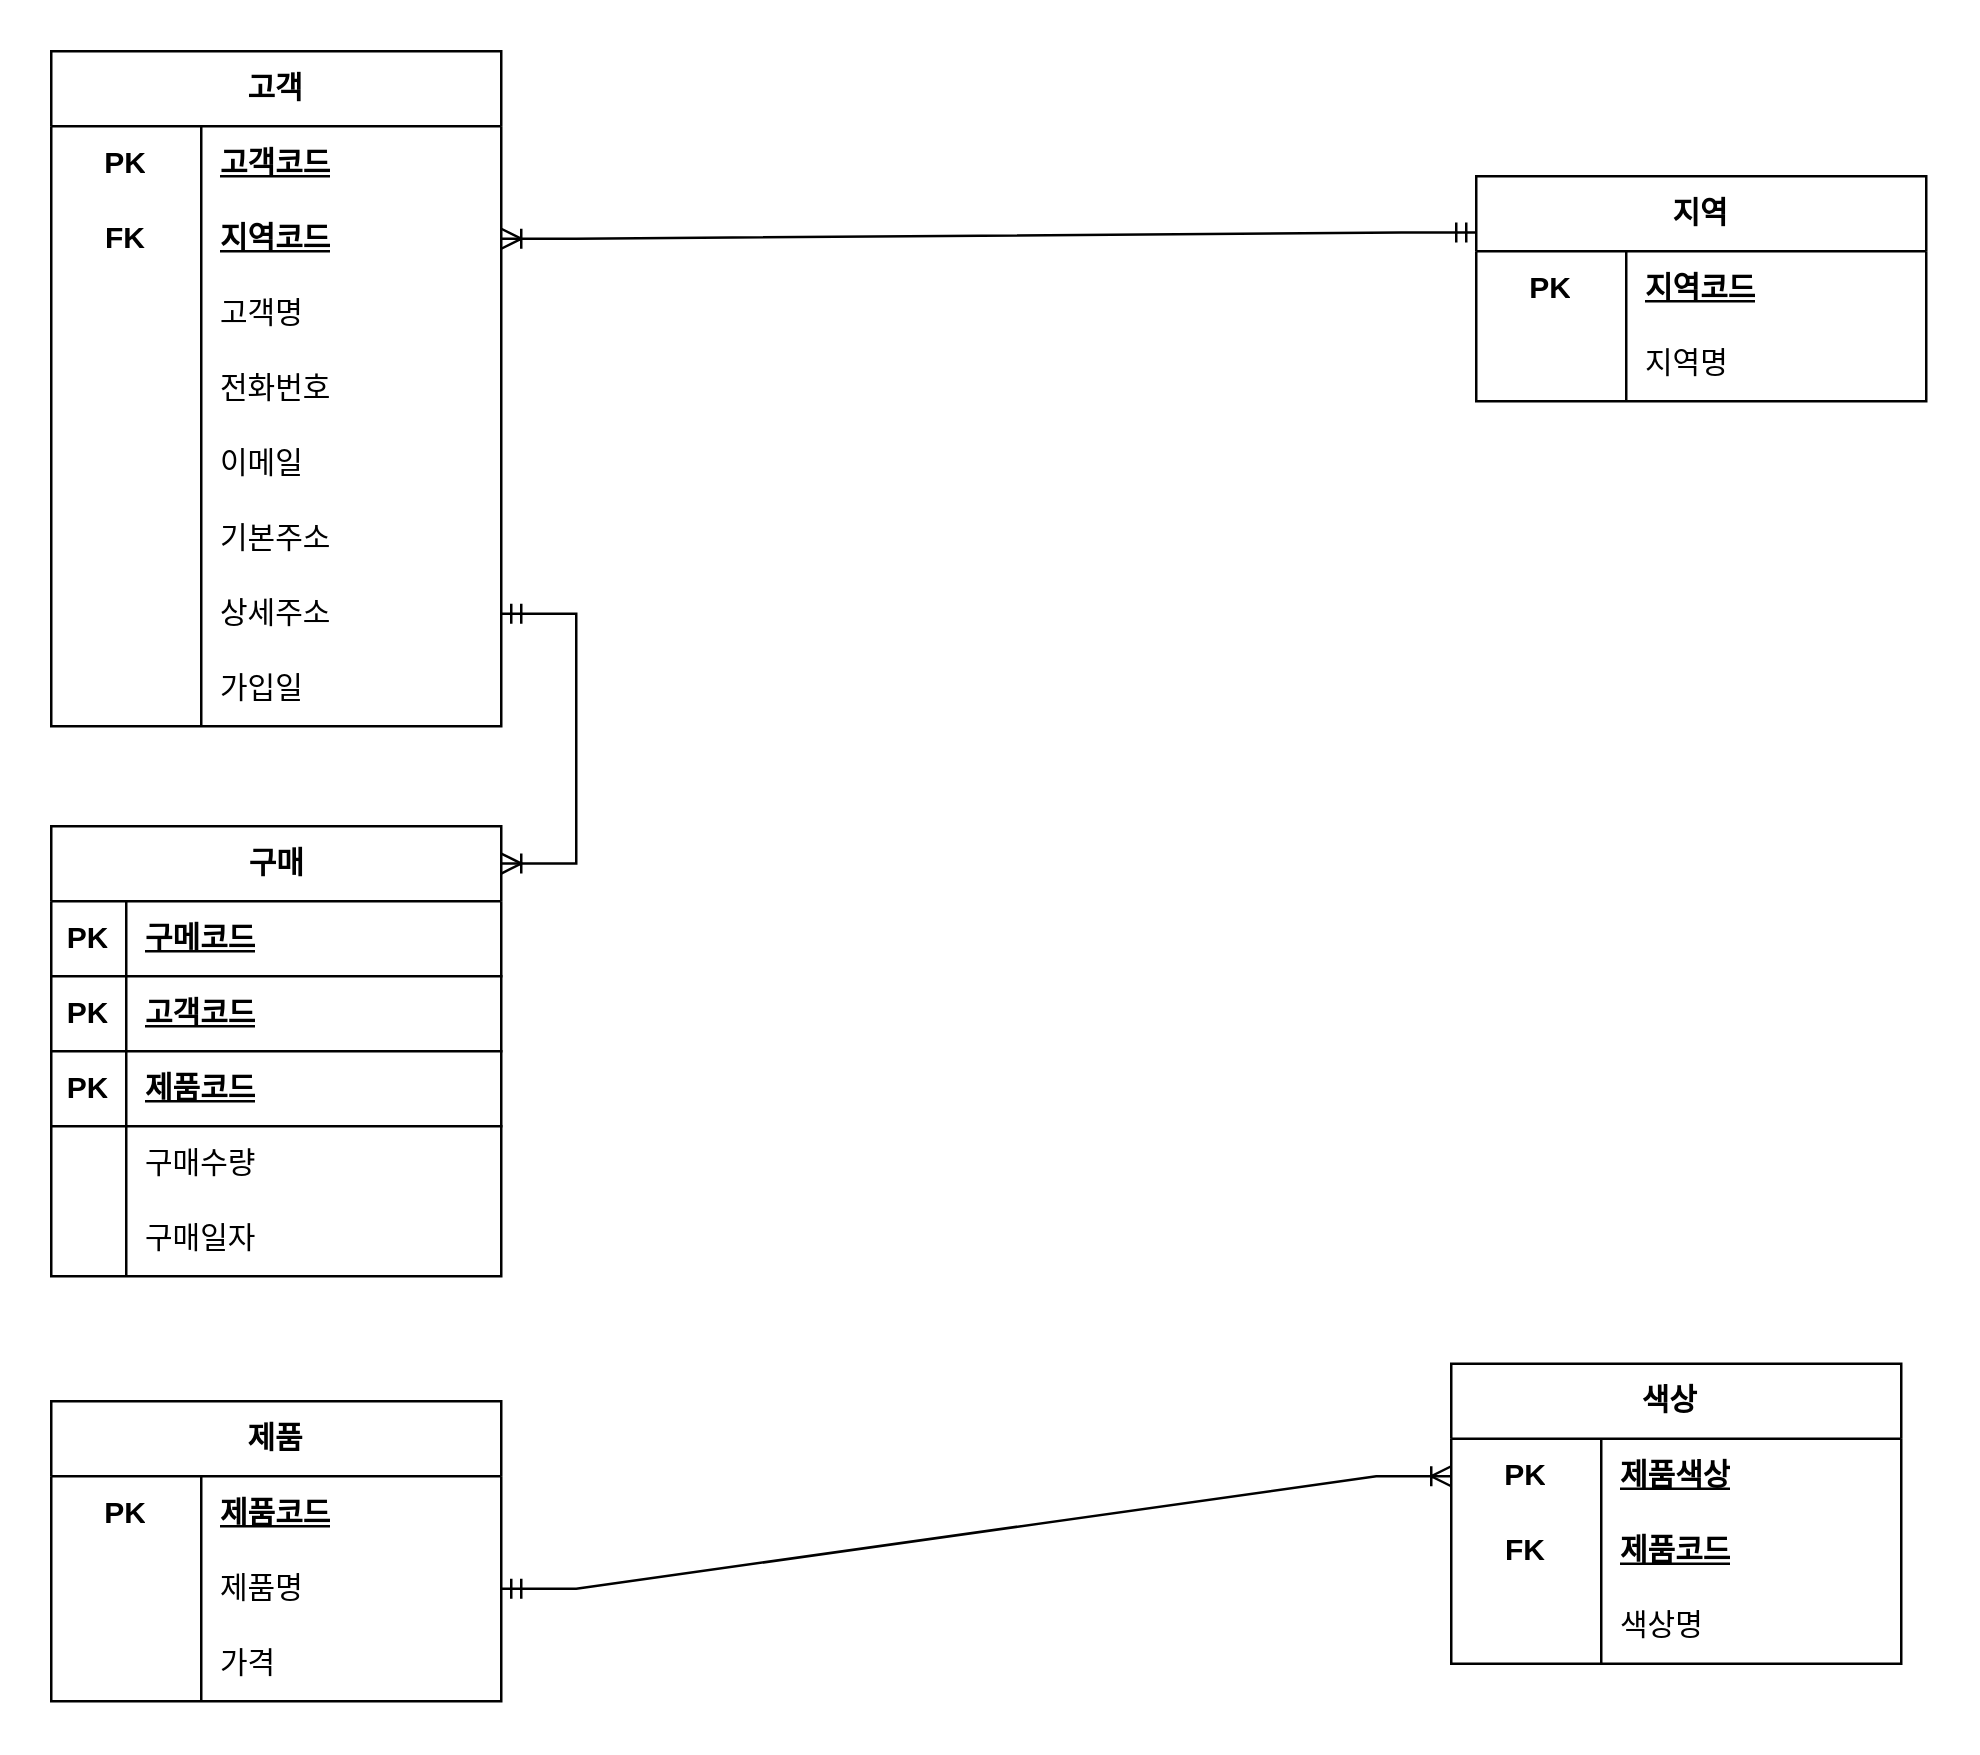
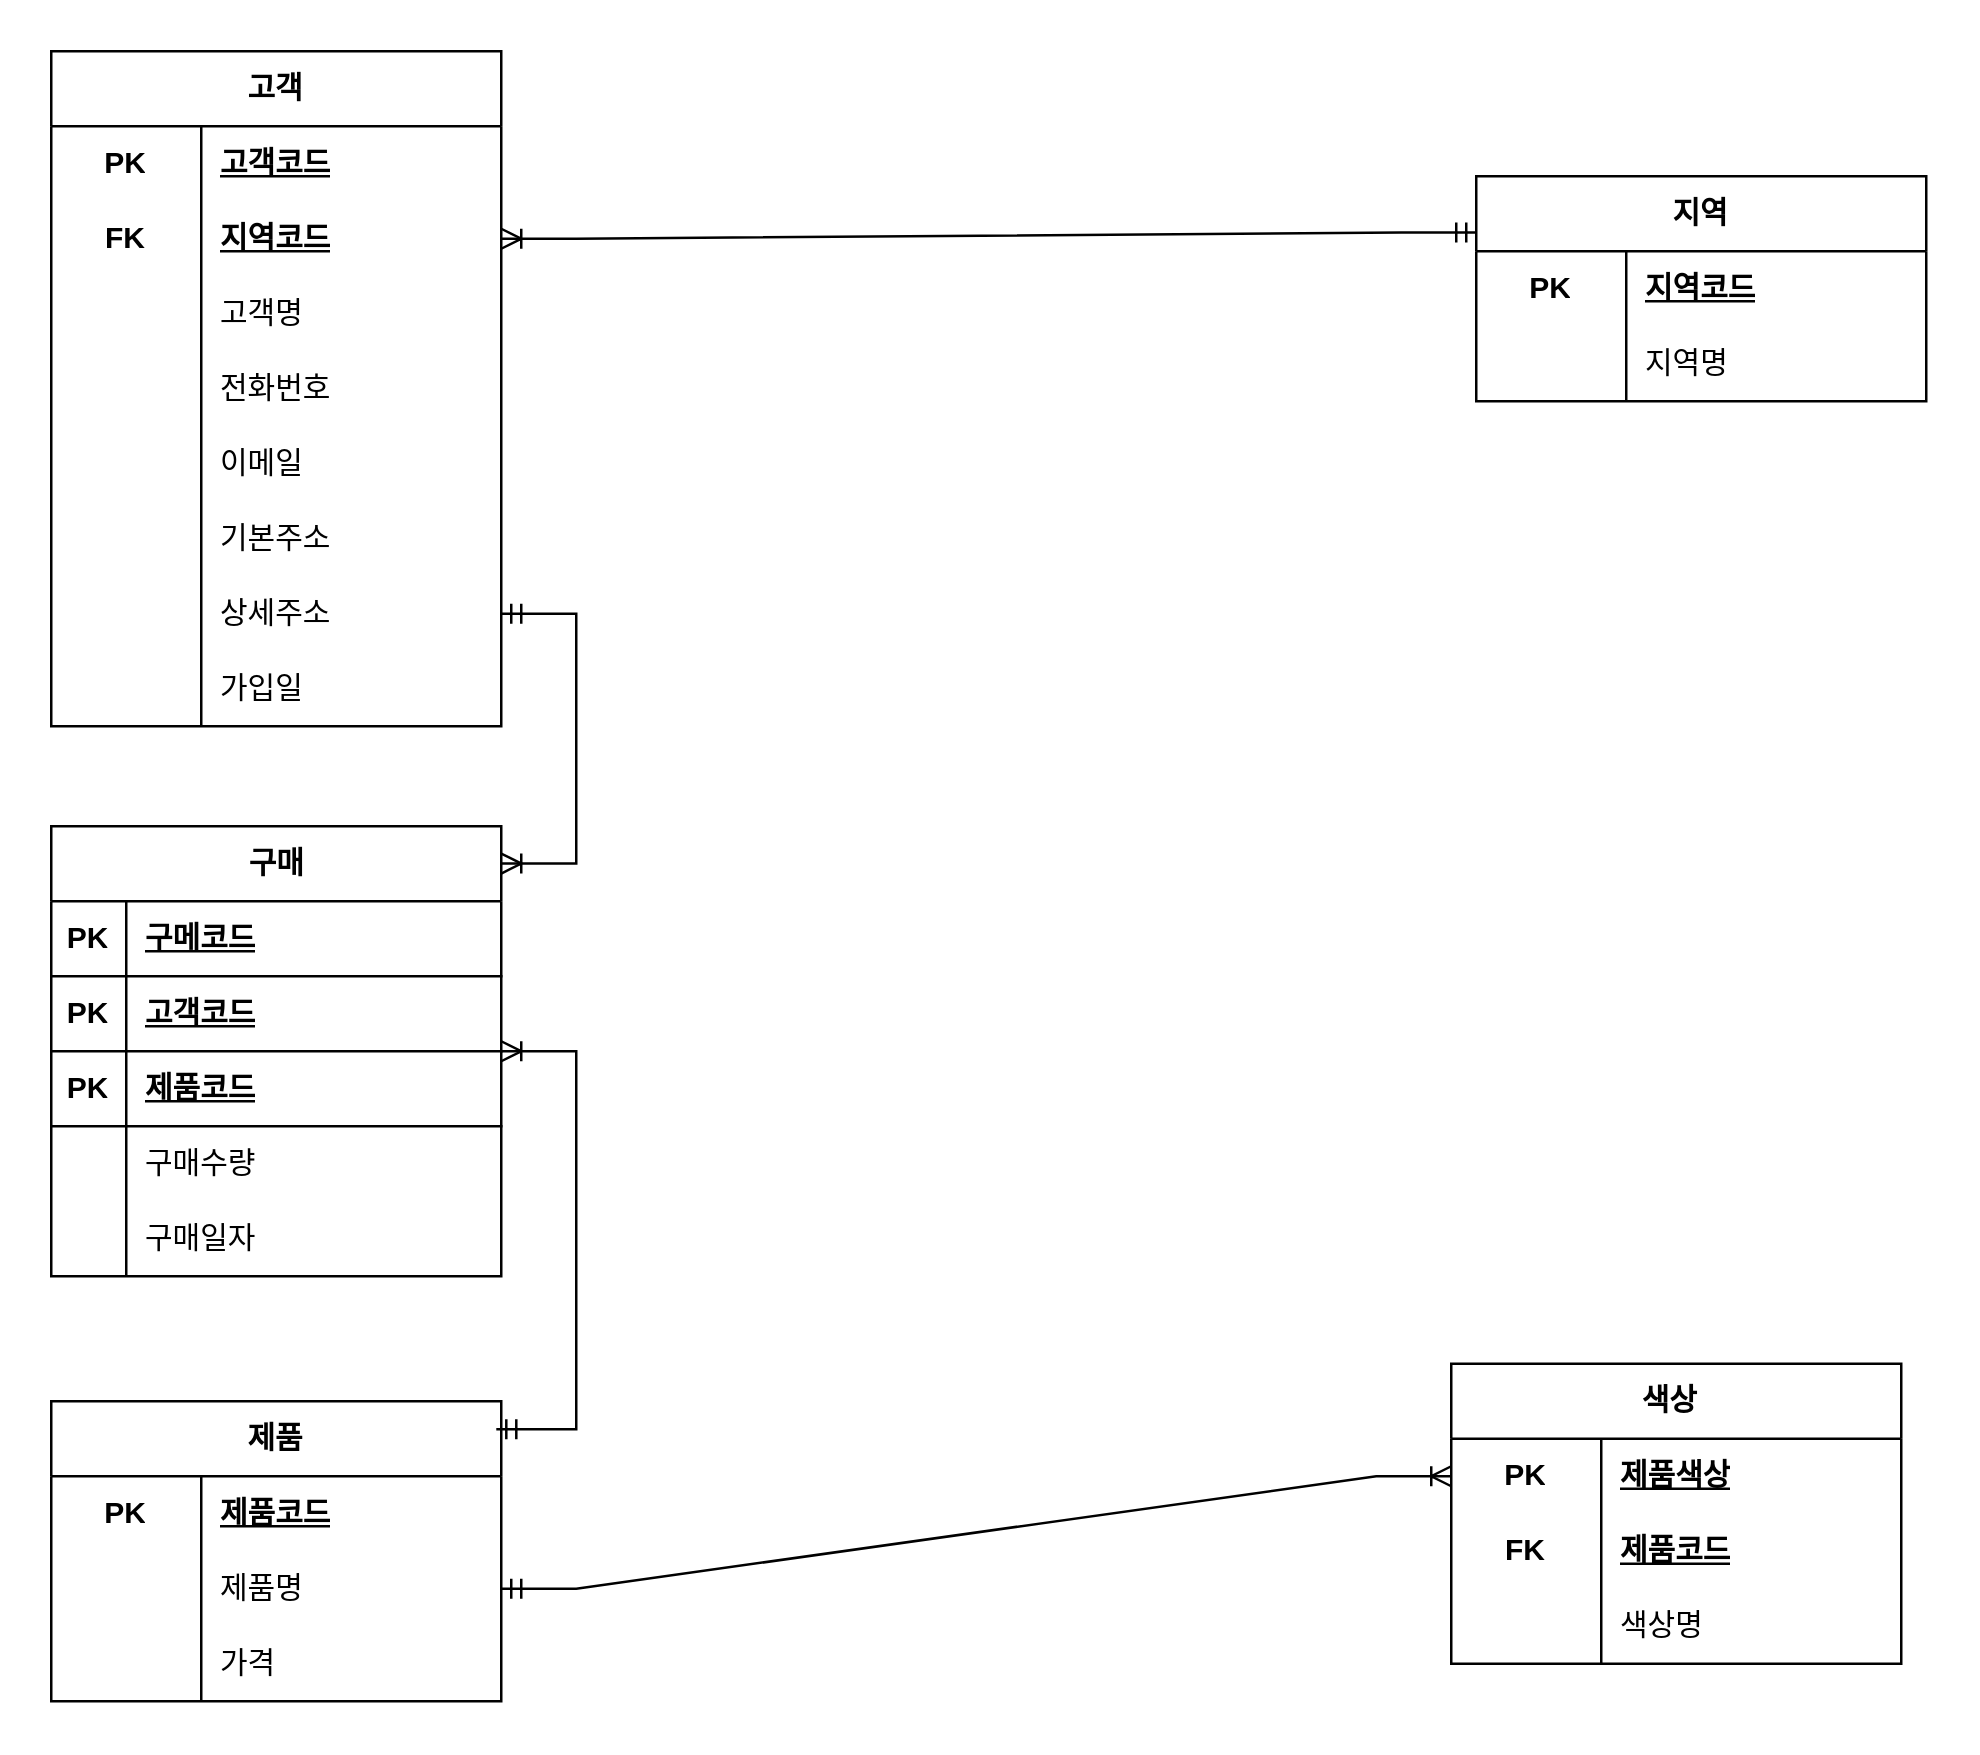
none -> (576, 1245)
